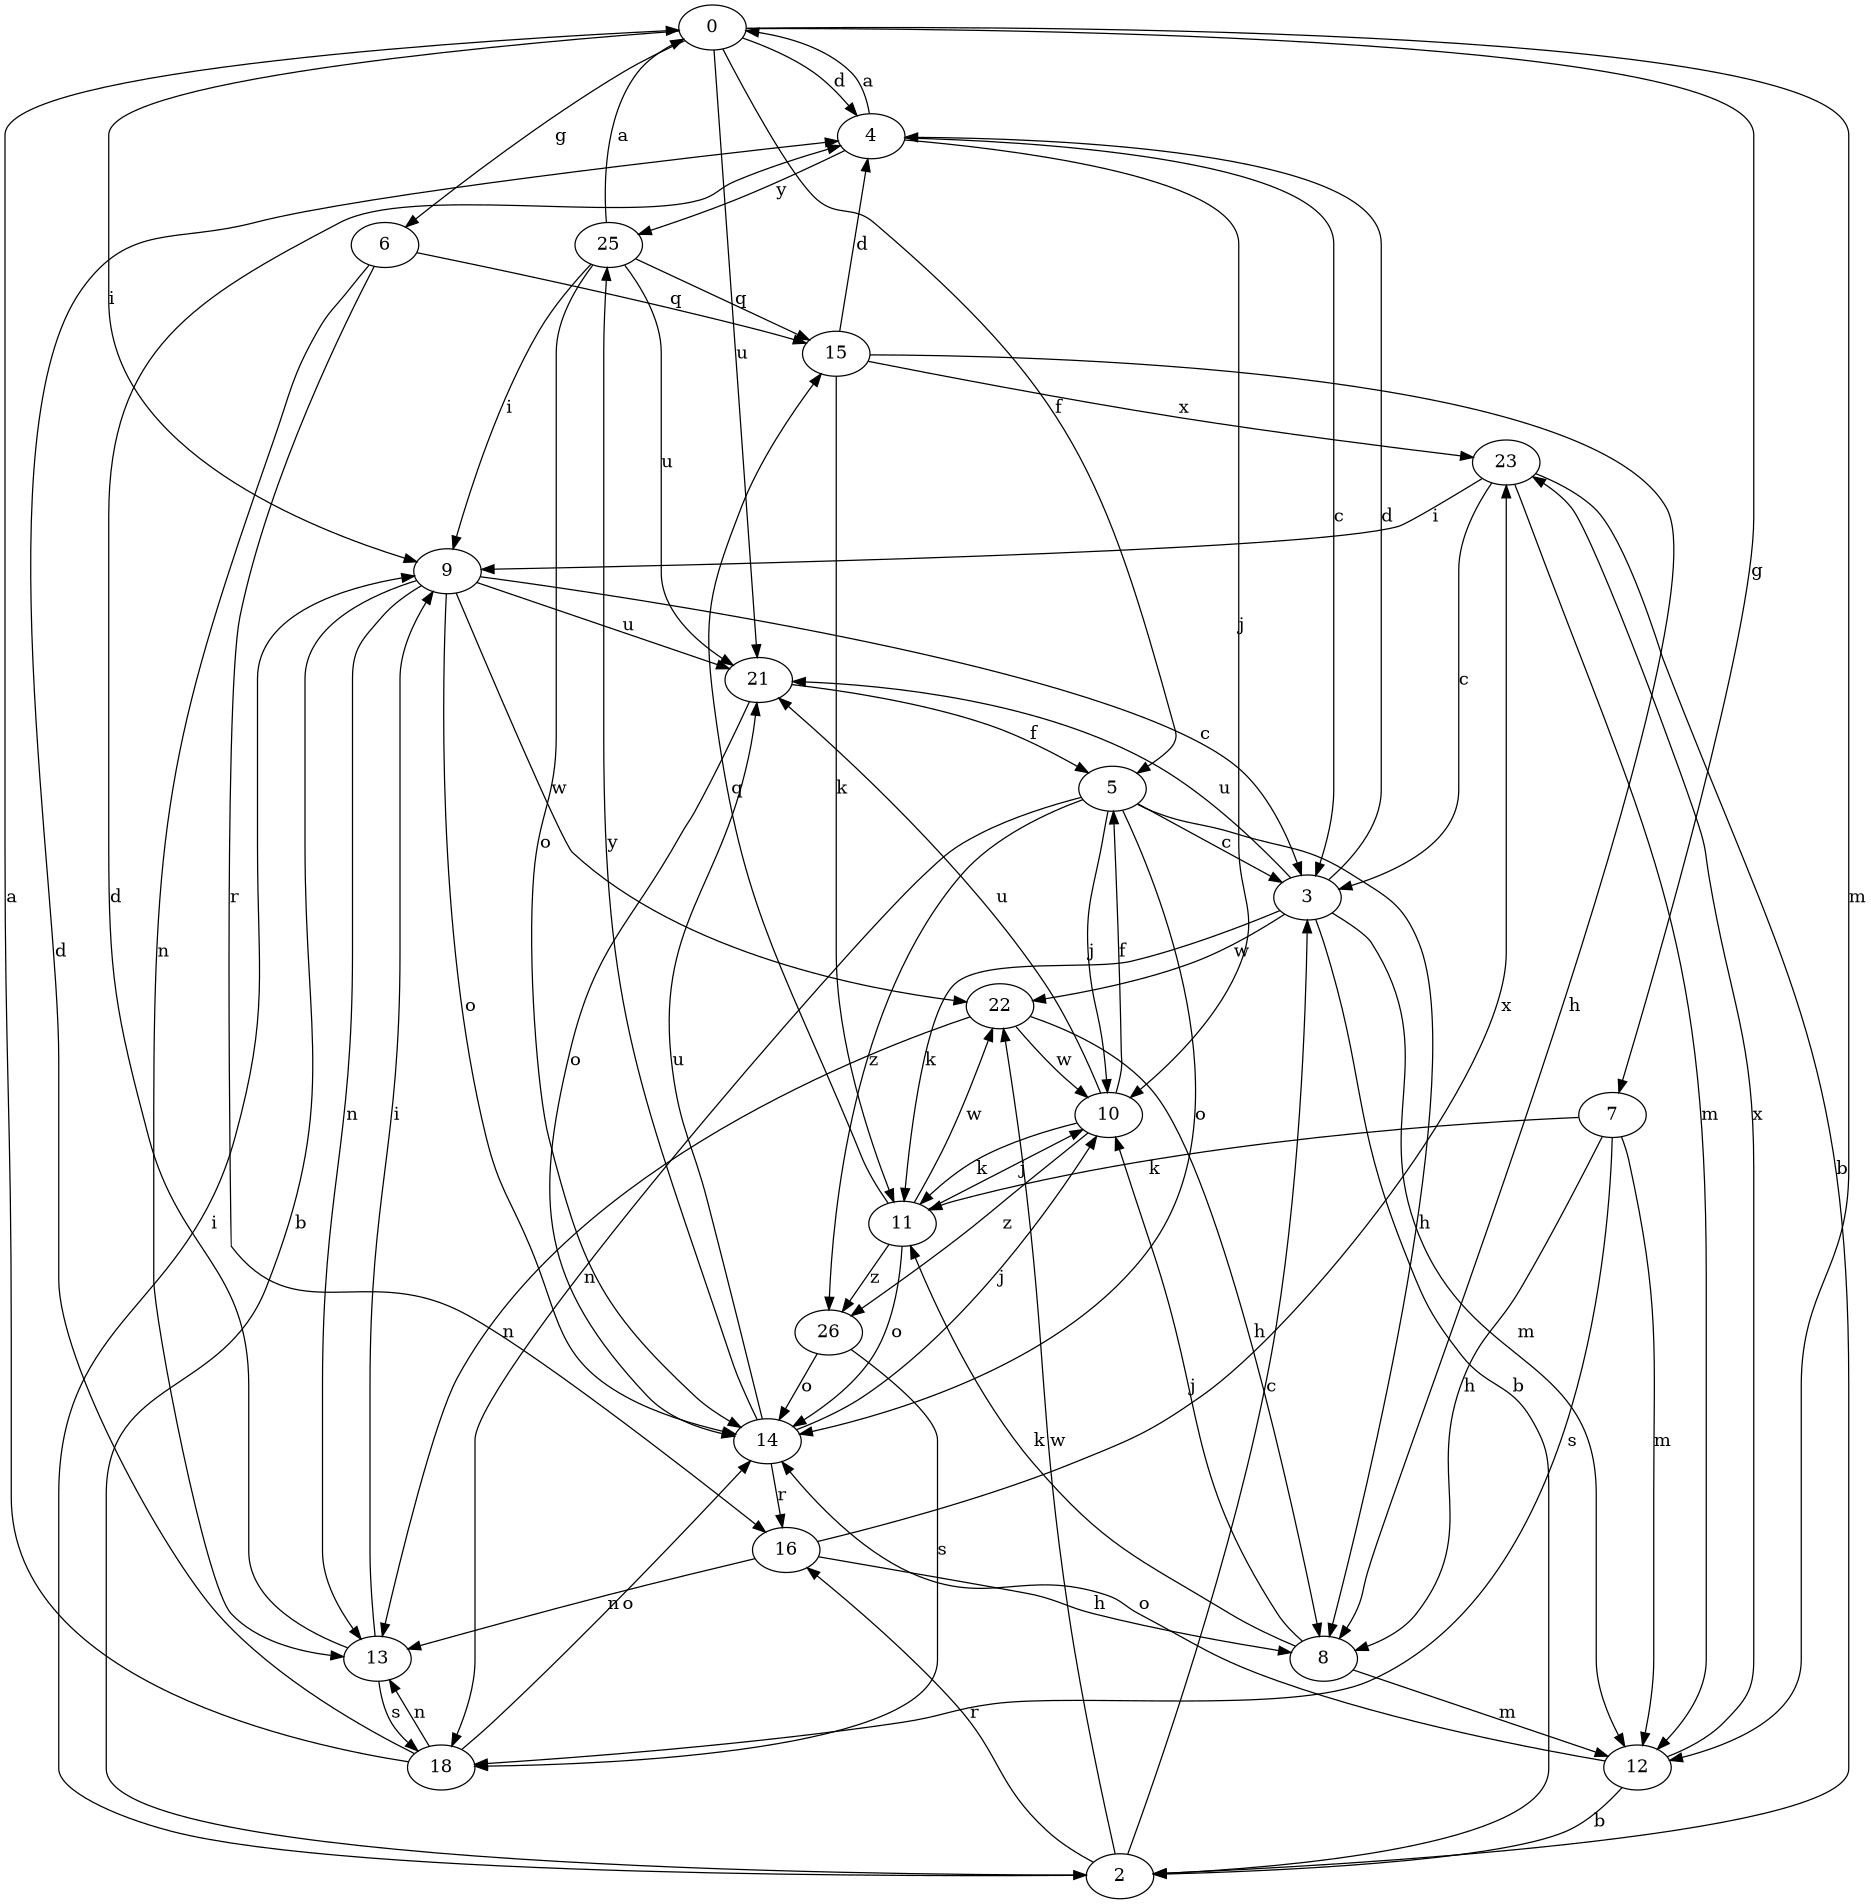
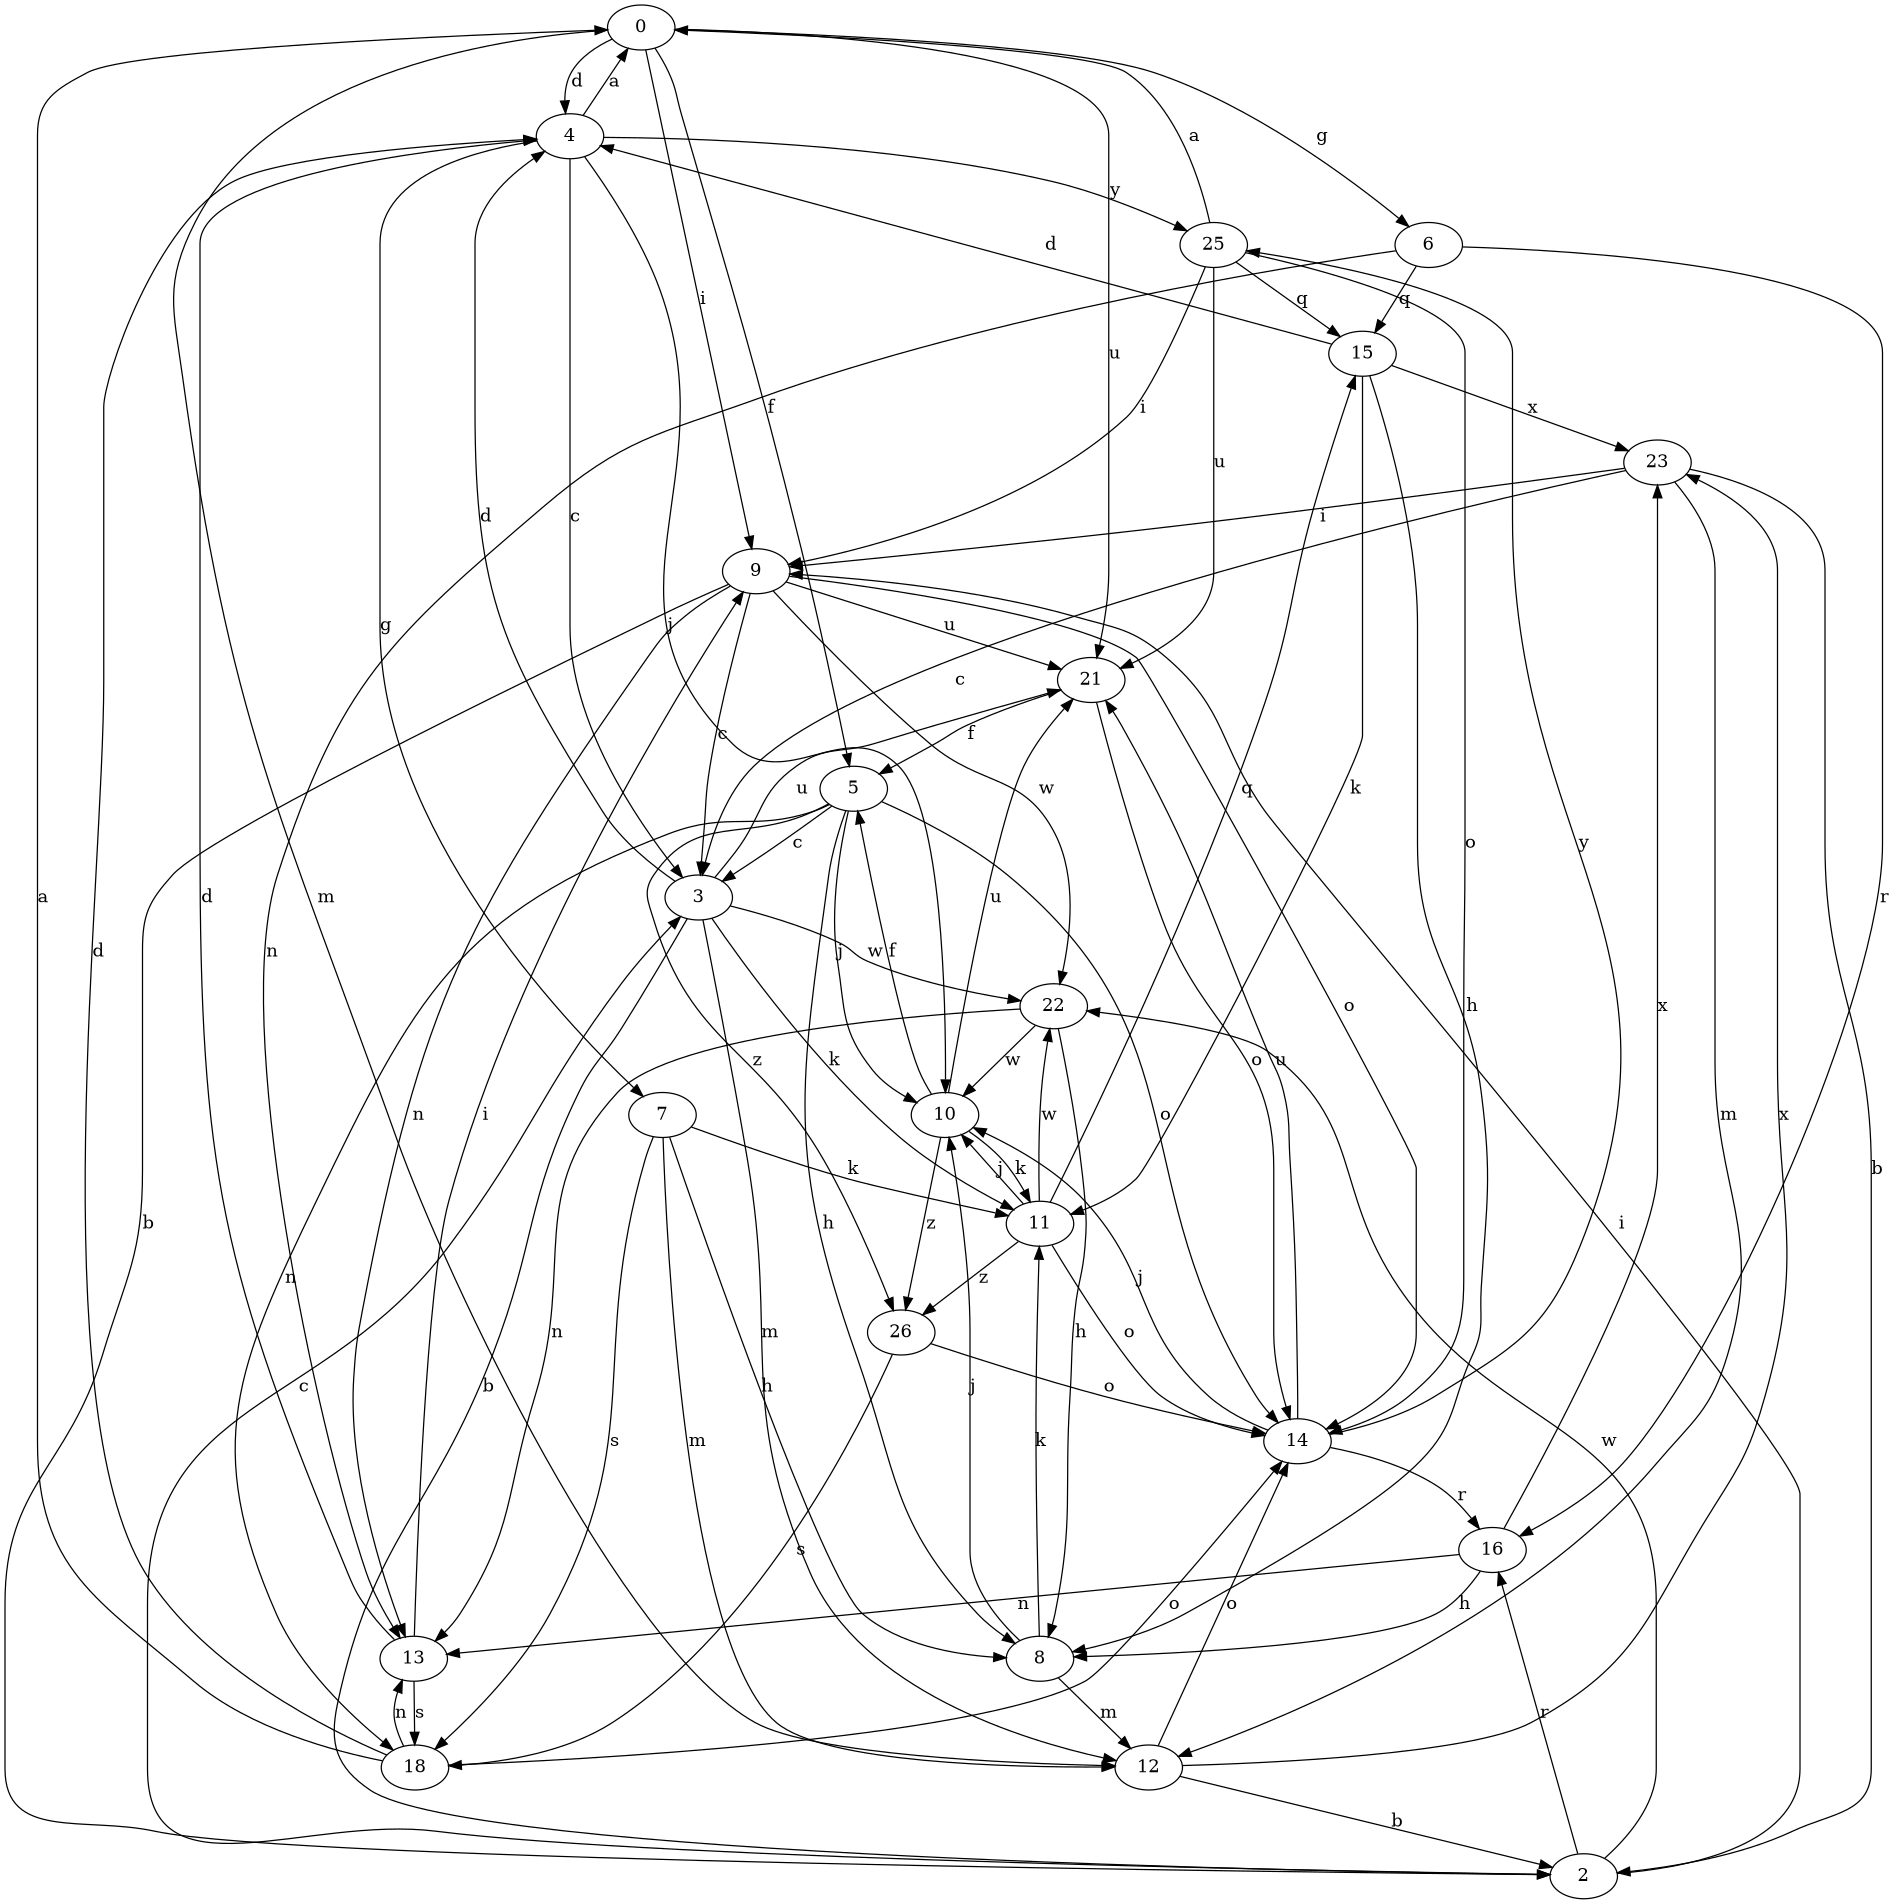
(1730, 113) -> (380, 603)
